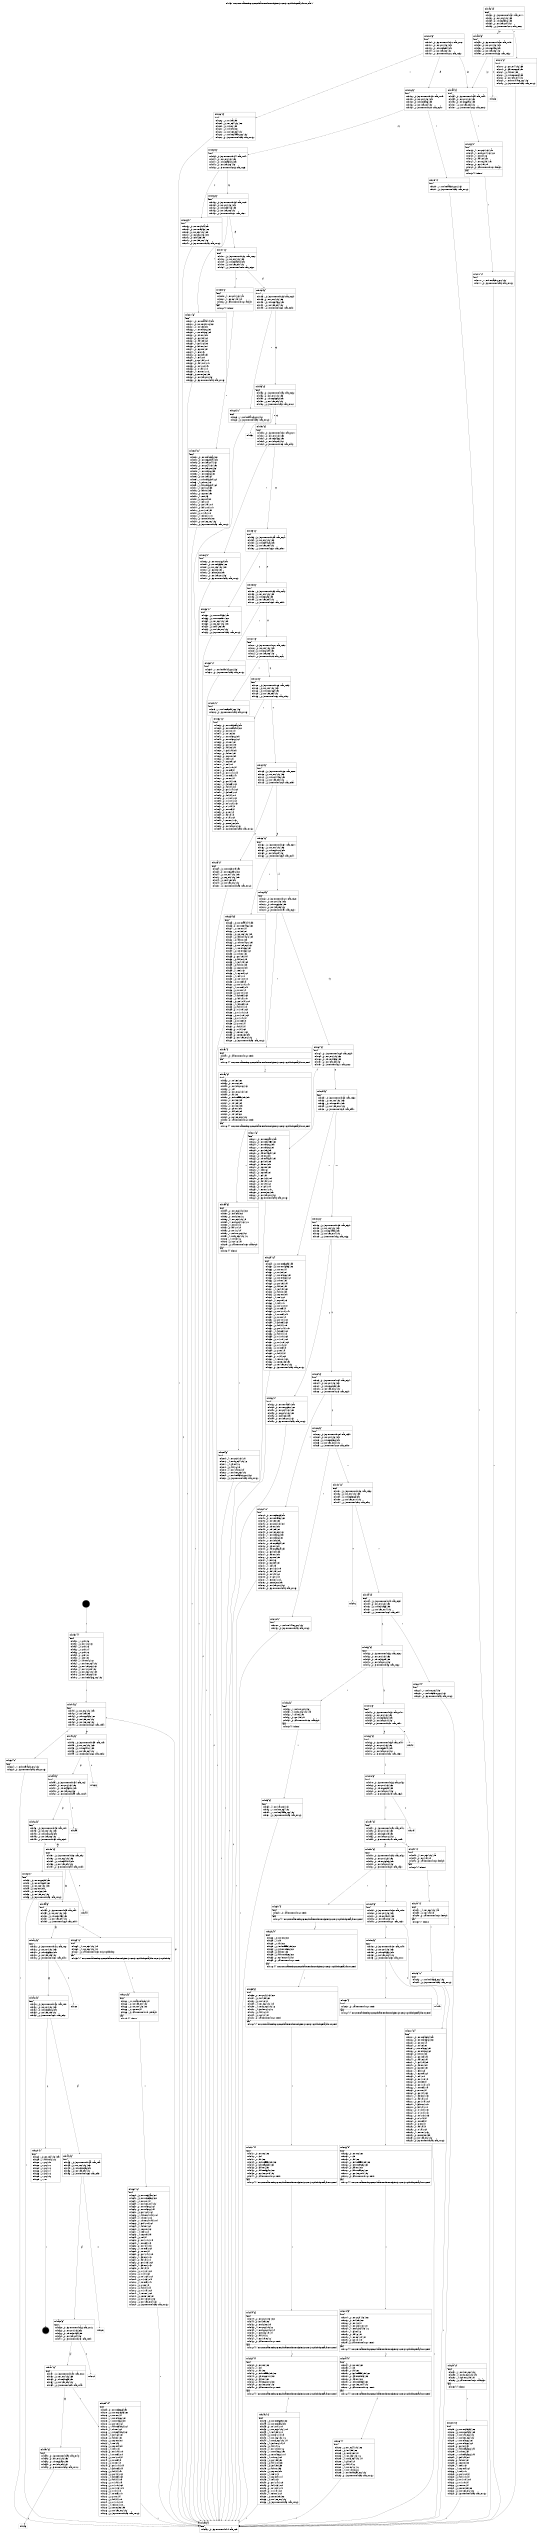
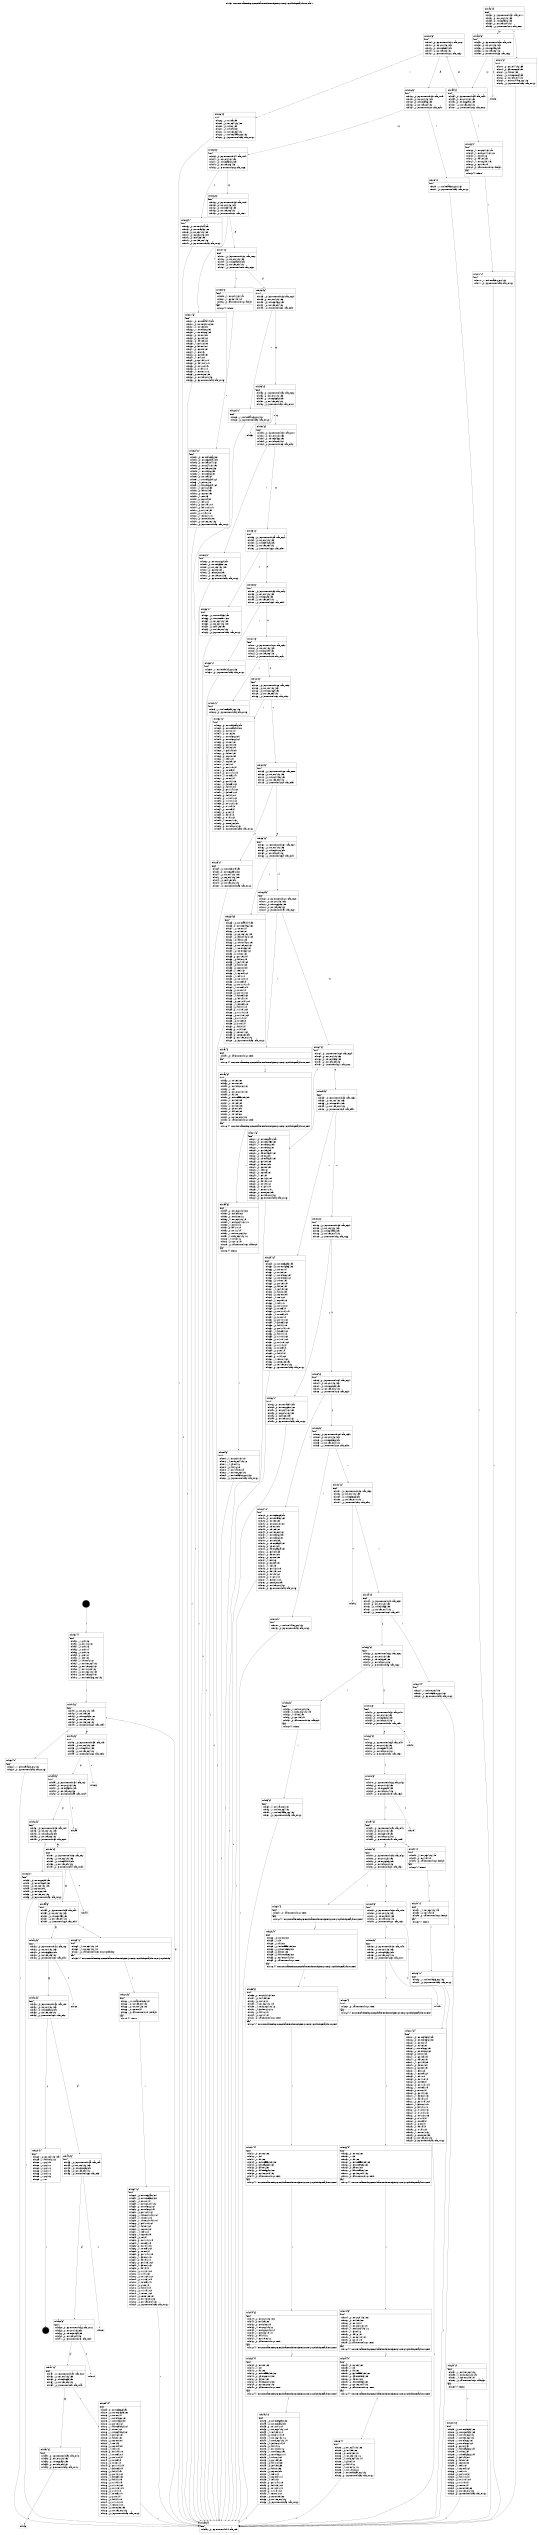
(465, 71) -> (452, 73)
